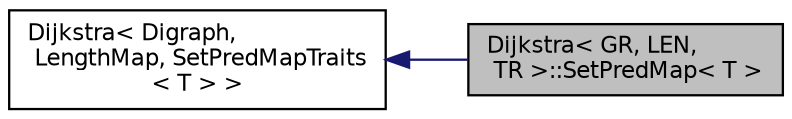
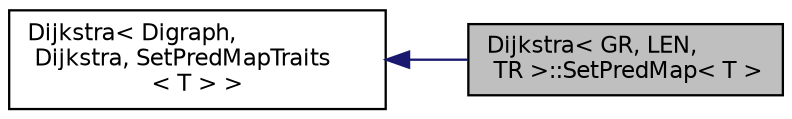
(197, 60) -> (197, 60)
